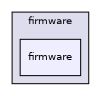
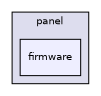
(50, 22) -> (50, 22)
